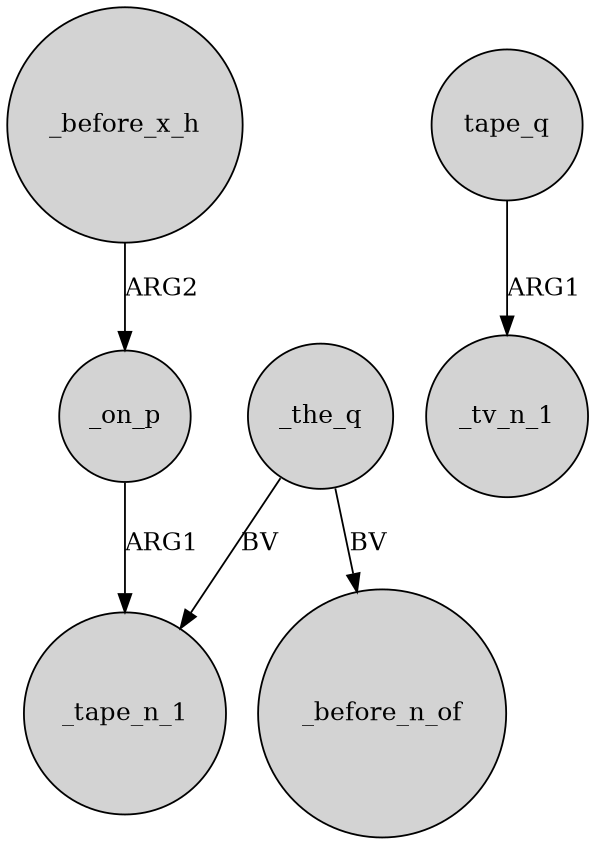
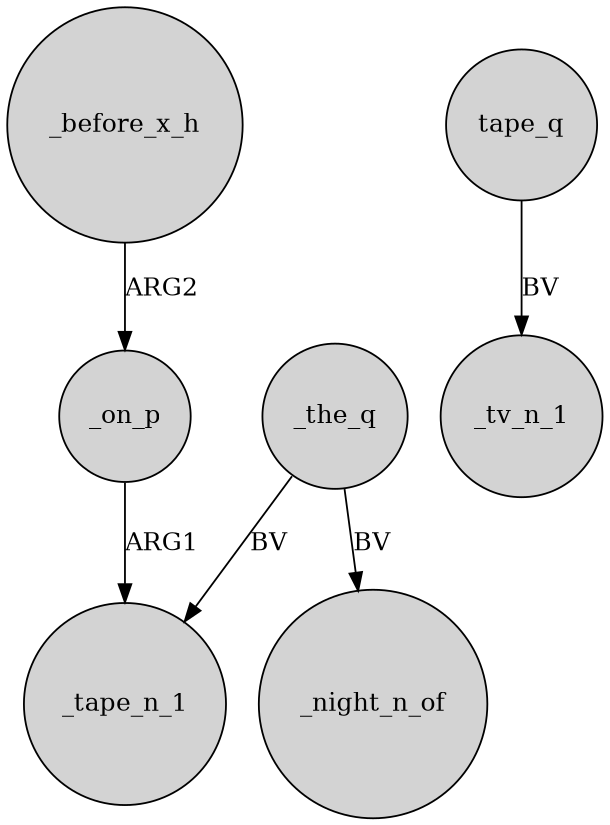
(544, 289) -> (541, 289)
(382, 713) -> (373, 704)
